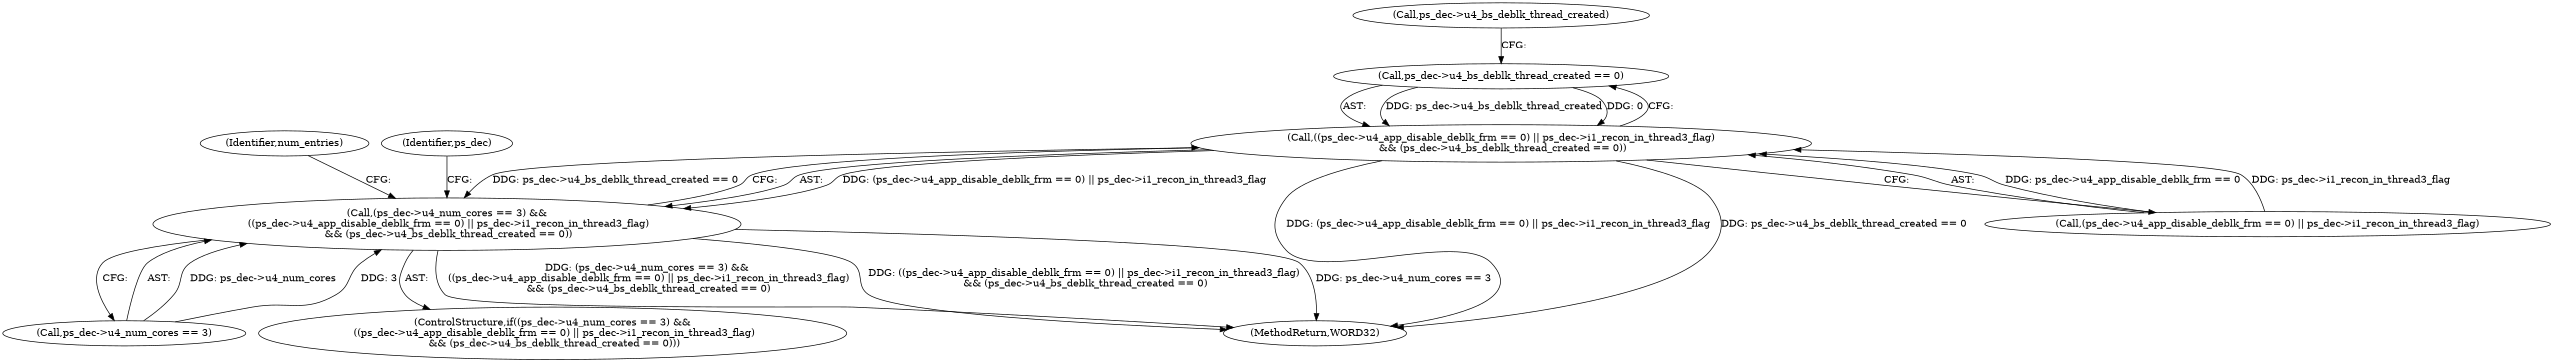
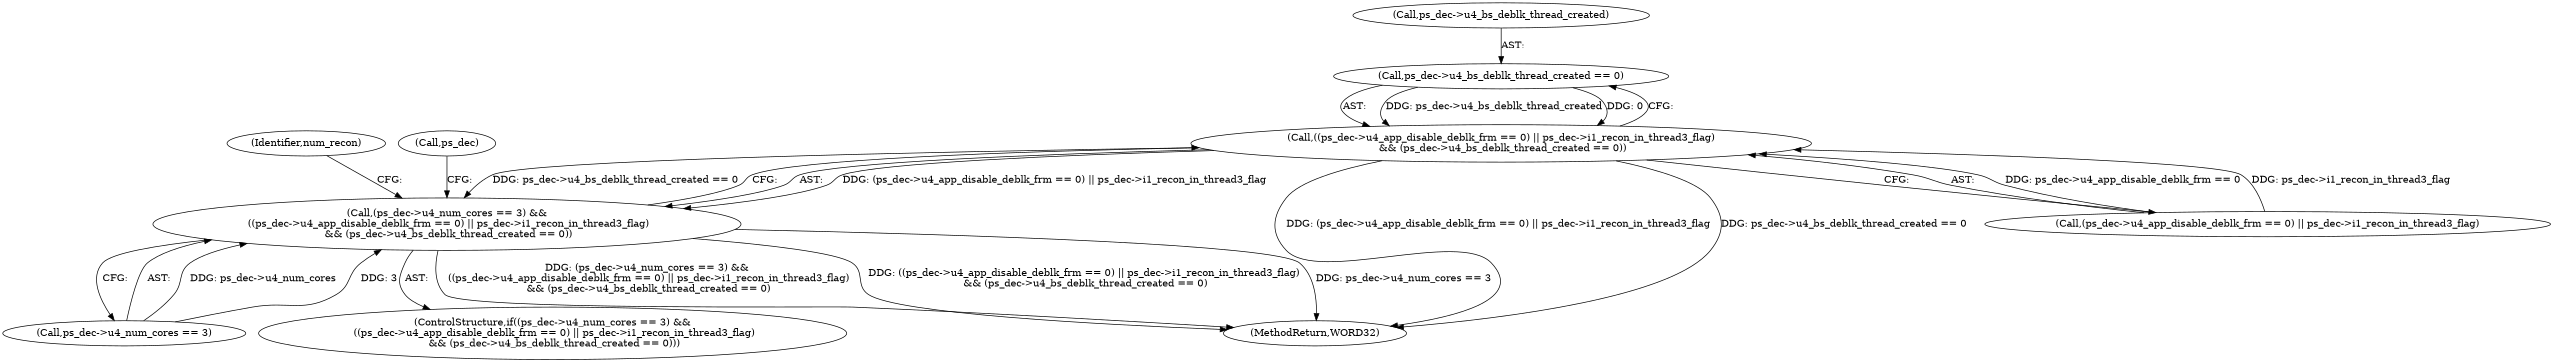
(1516, 46) -> (1514, 46)
(285, 143) -> (306, 143)
(447, 143) -> (447, 143)
